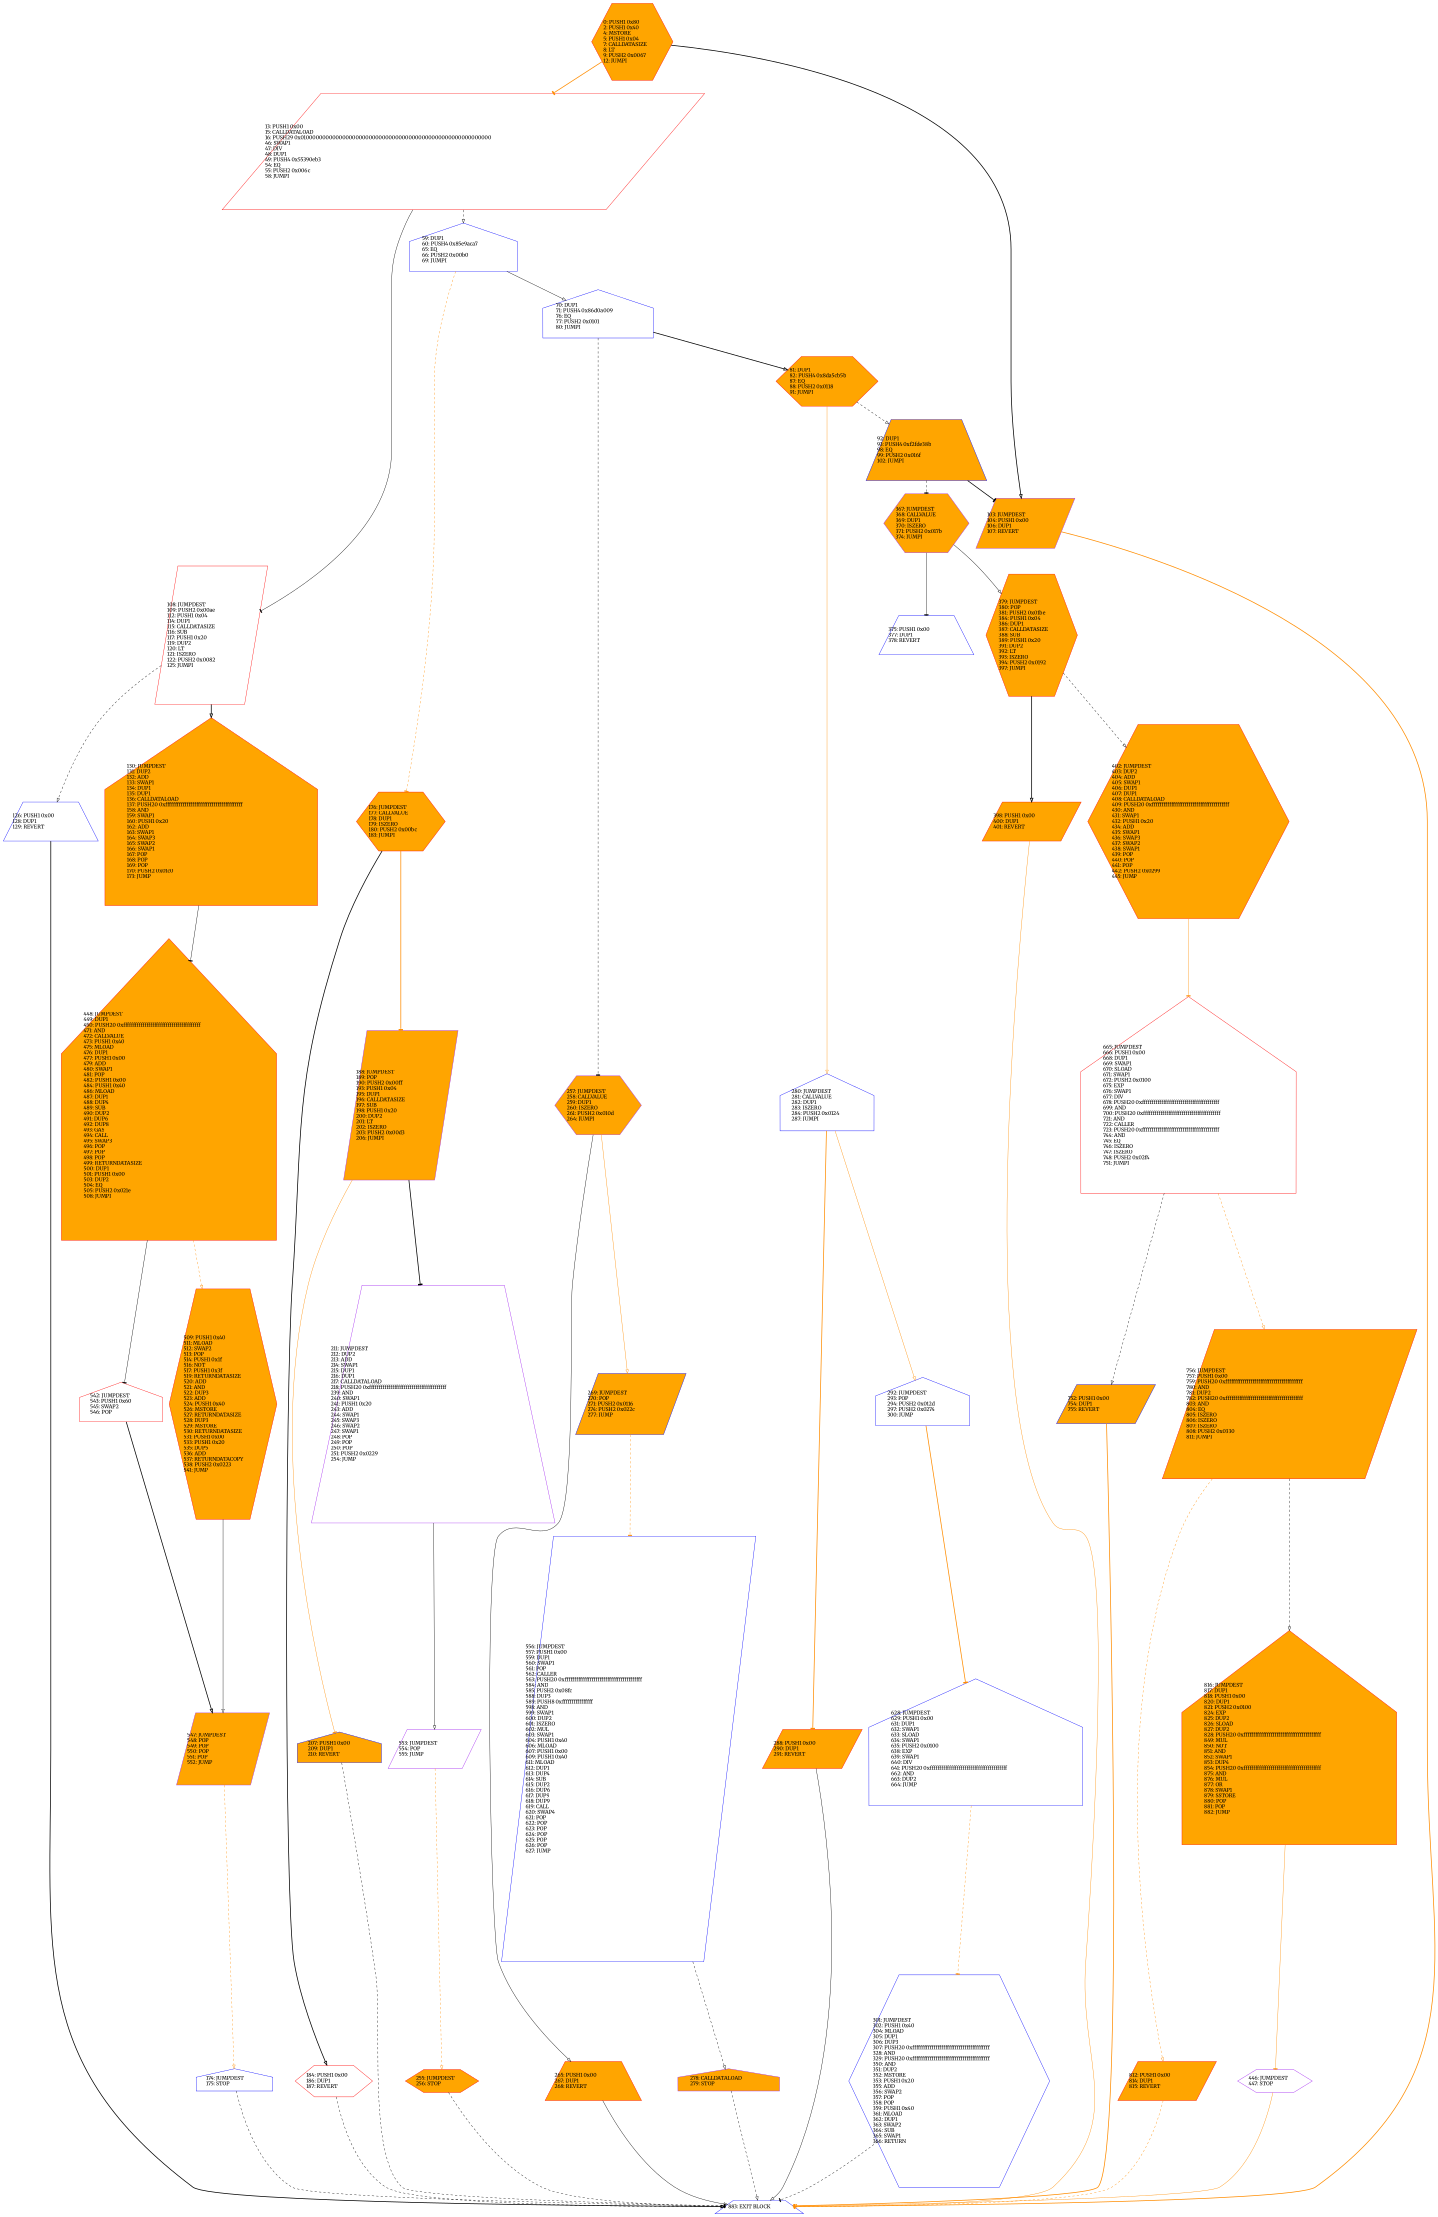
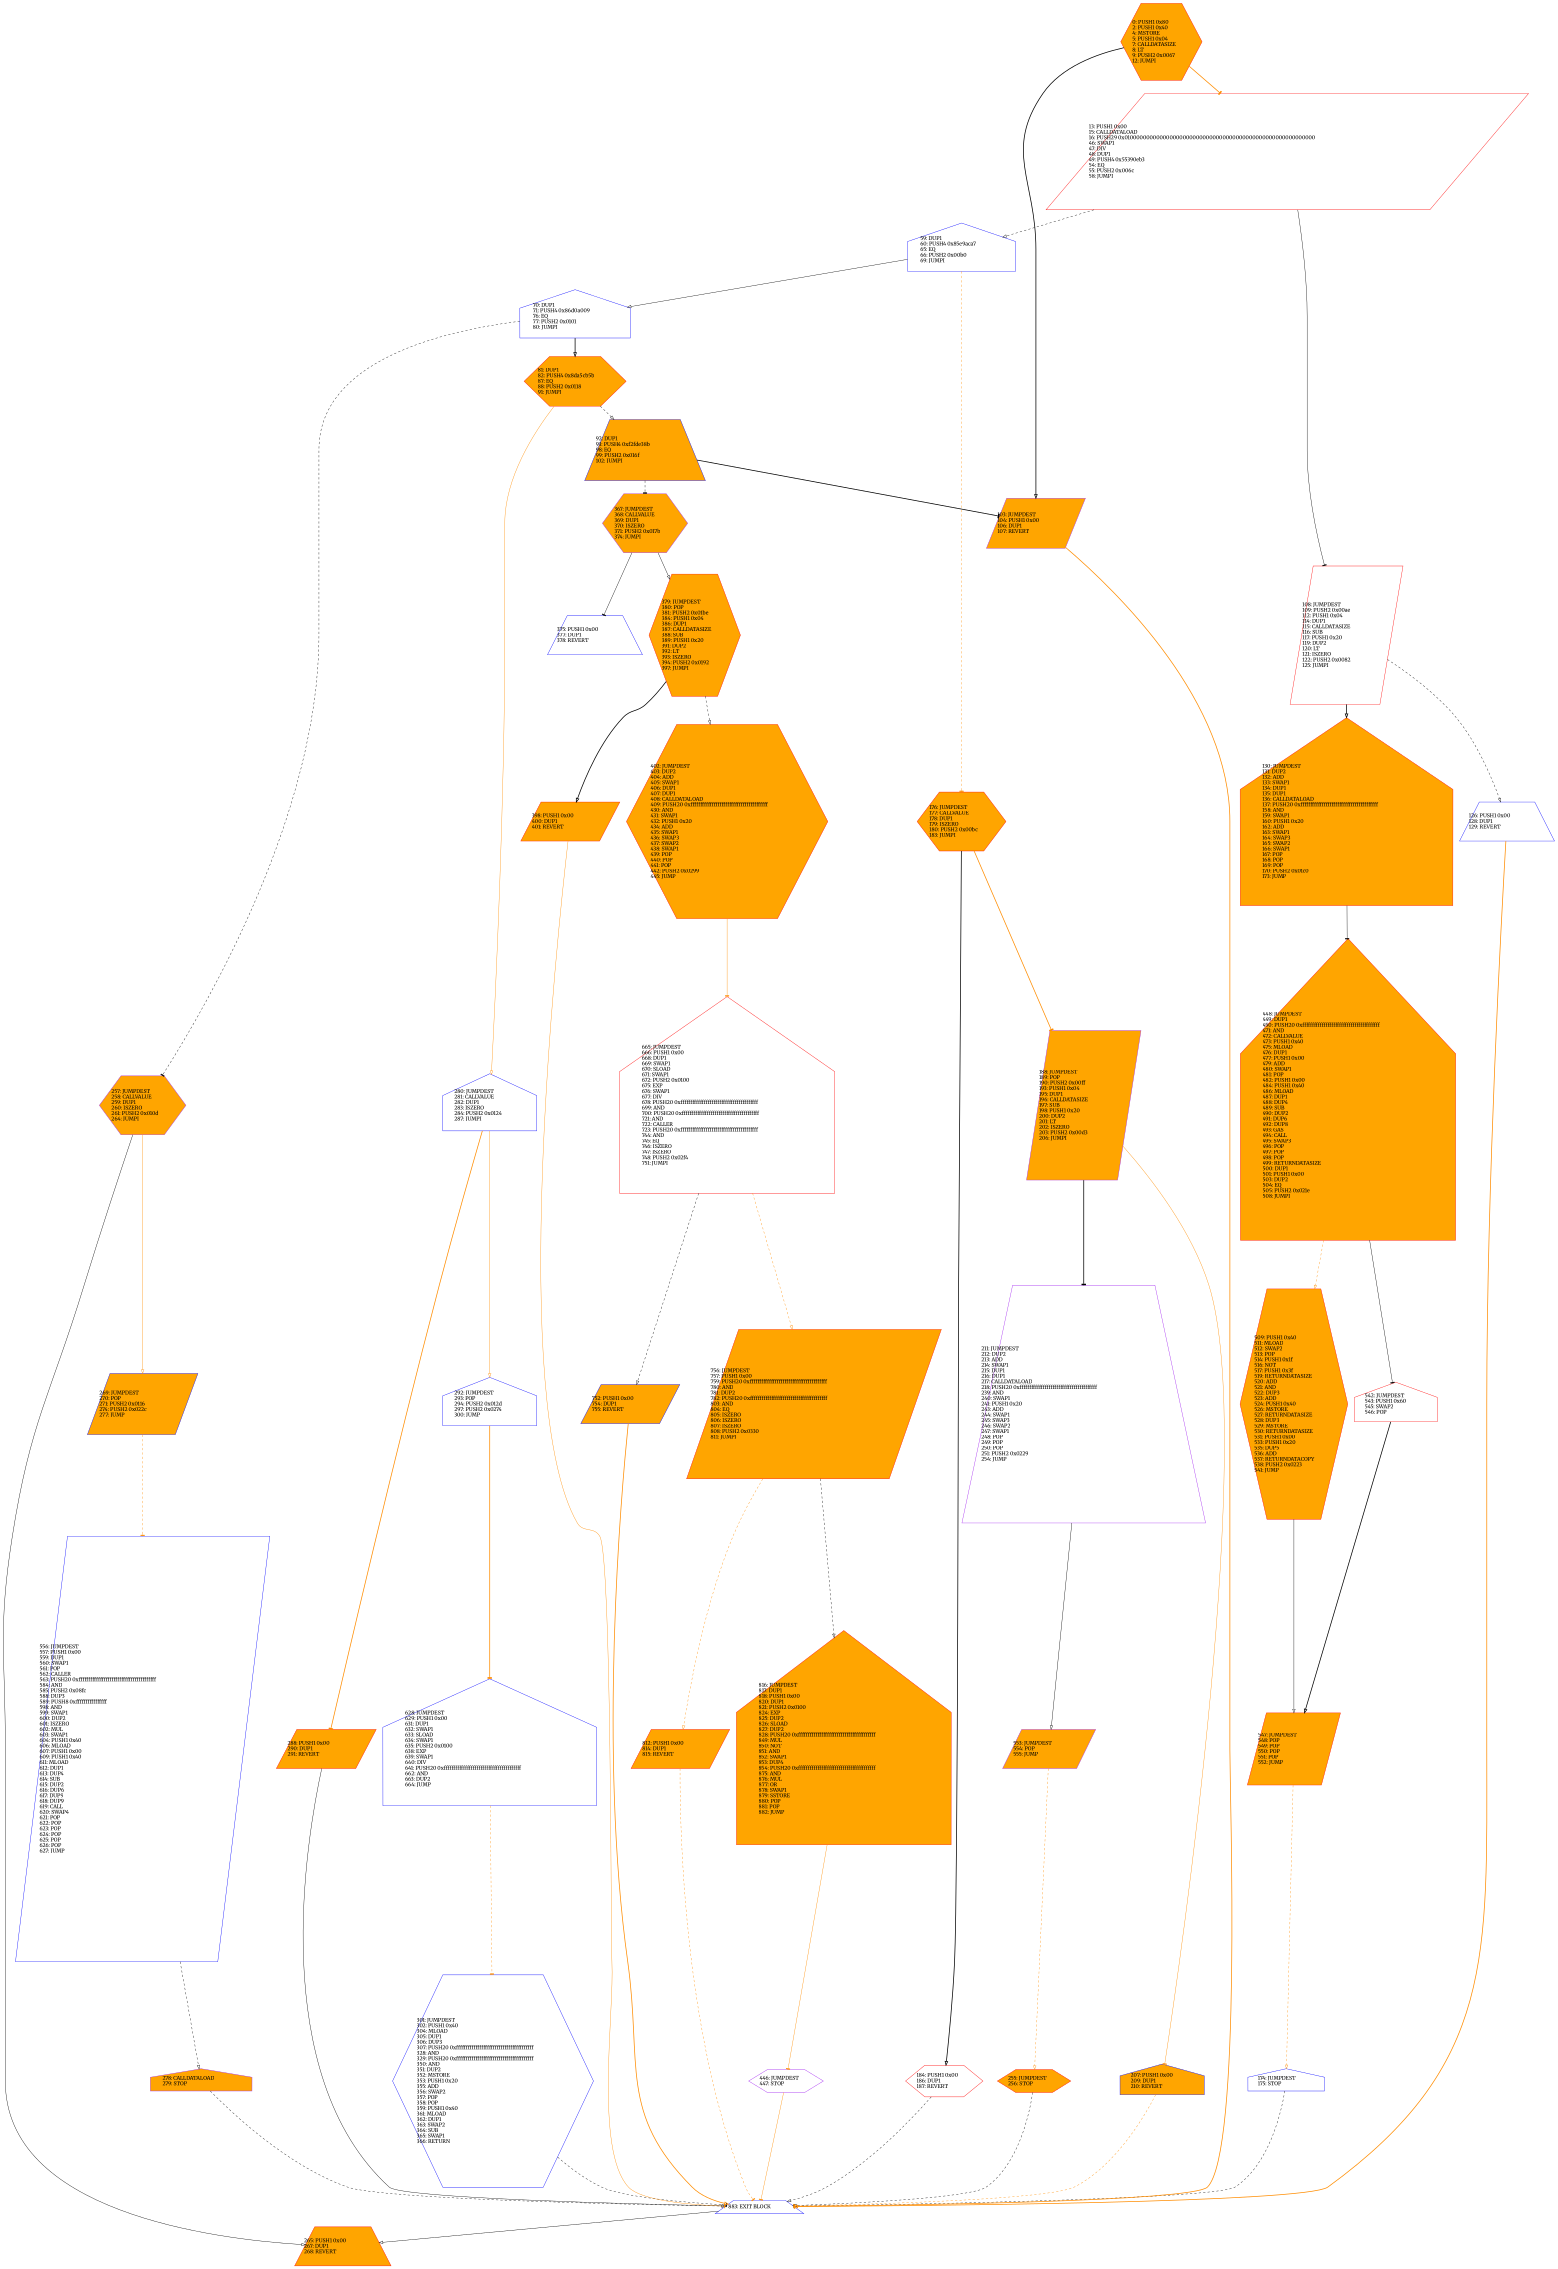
(223, 1749) -> (1294, 1749)
(435, 1749) -> (1049, 1749)
(50, 1802) -> (1487, 1806)
(383, 2137) -> (998, 2198)
(651, 2168) -> (551, 2227)
